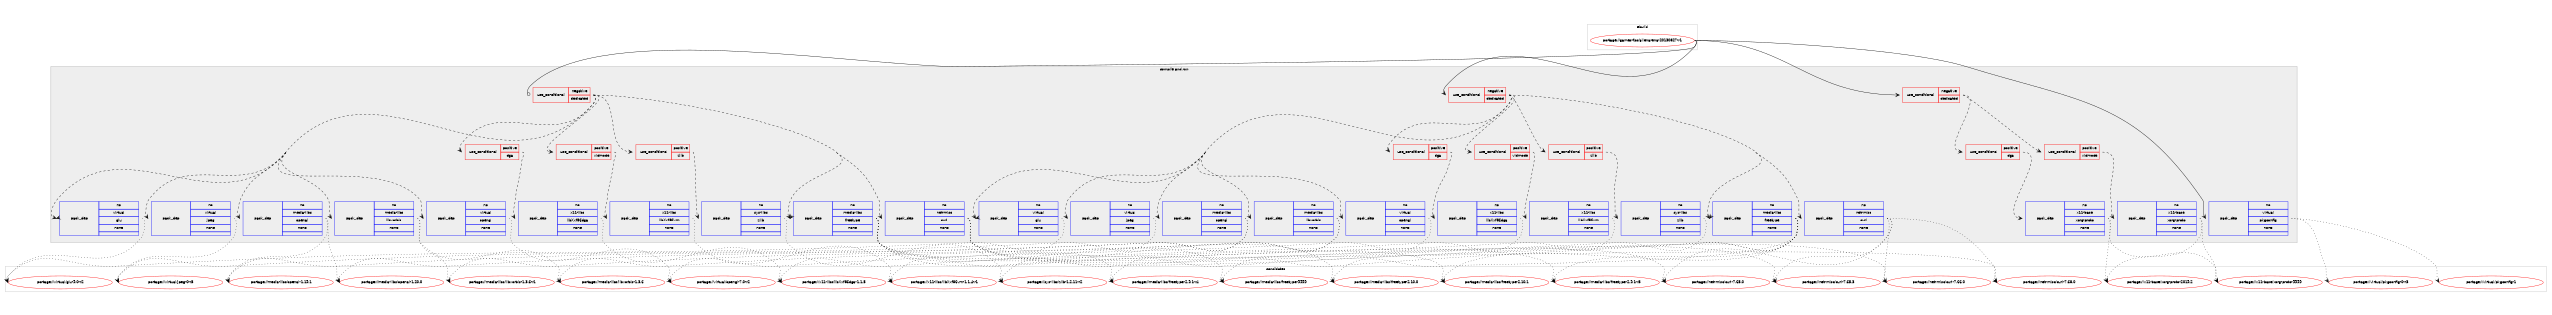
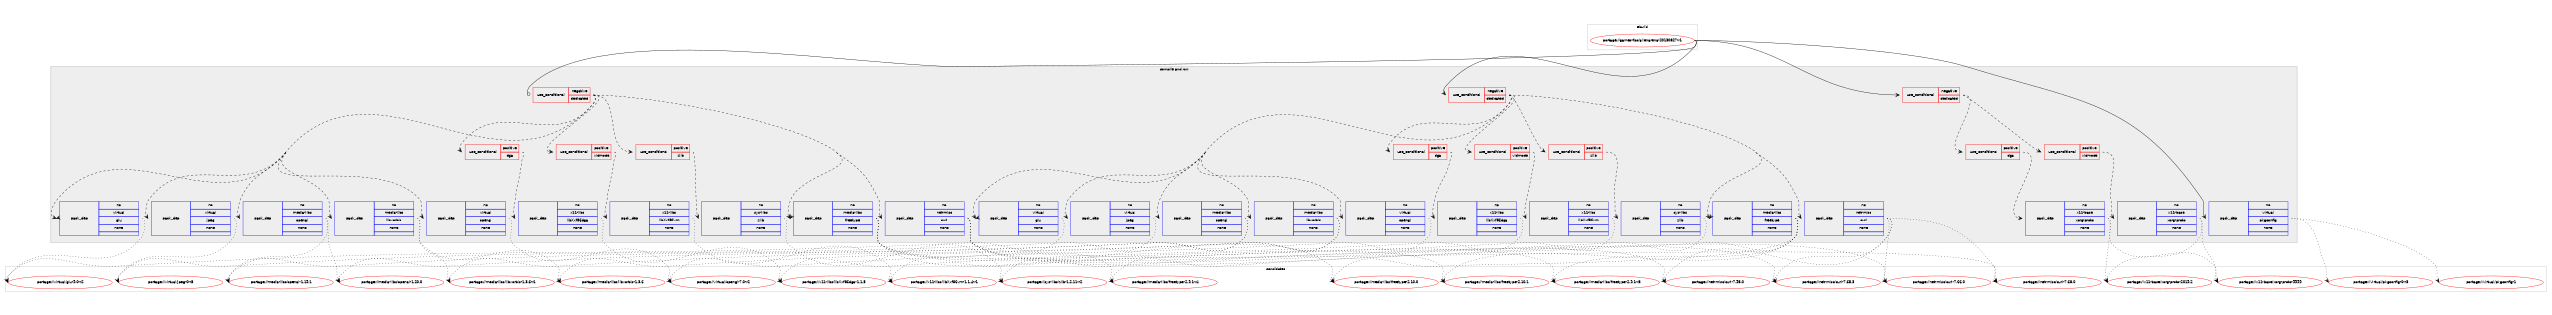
(1276, 282) -> none
(1718, 282) -> (1718, 282)
